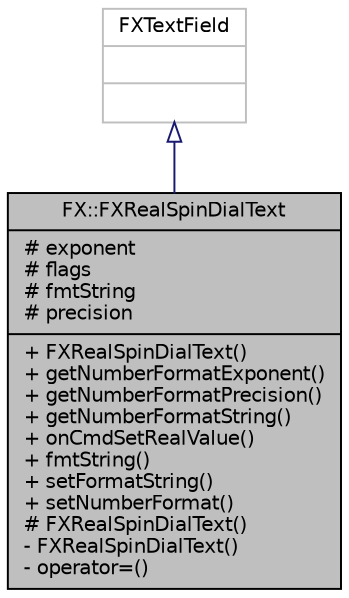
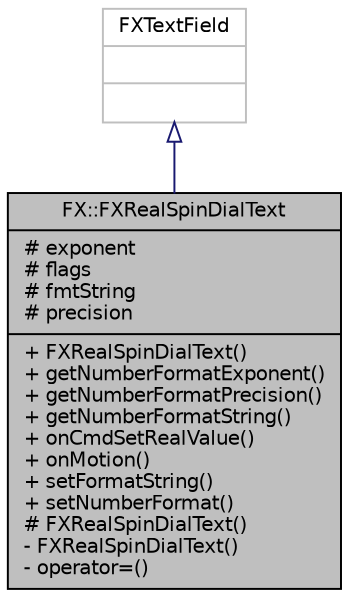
(87, 461) -> (87, 461)
